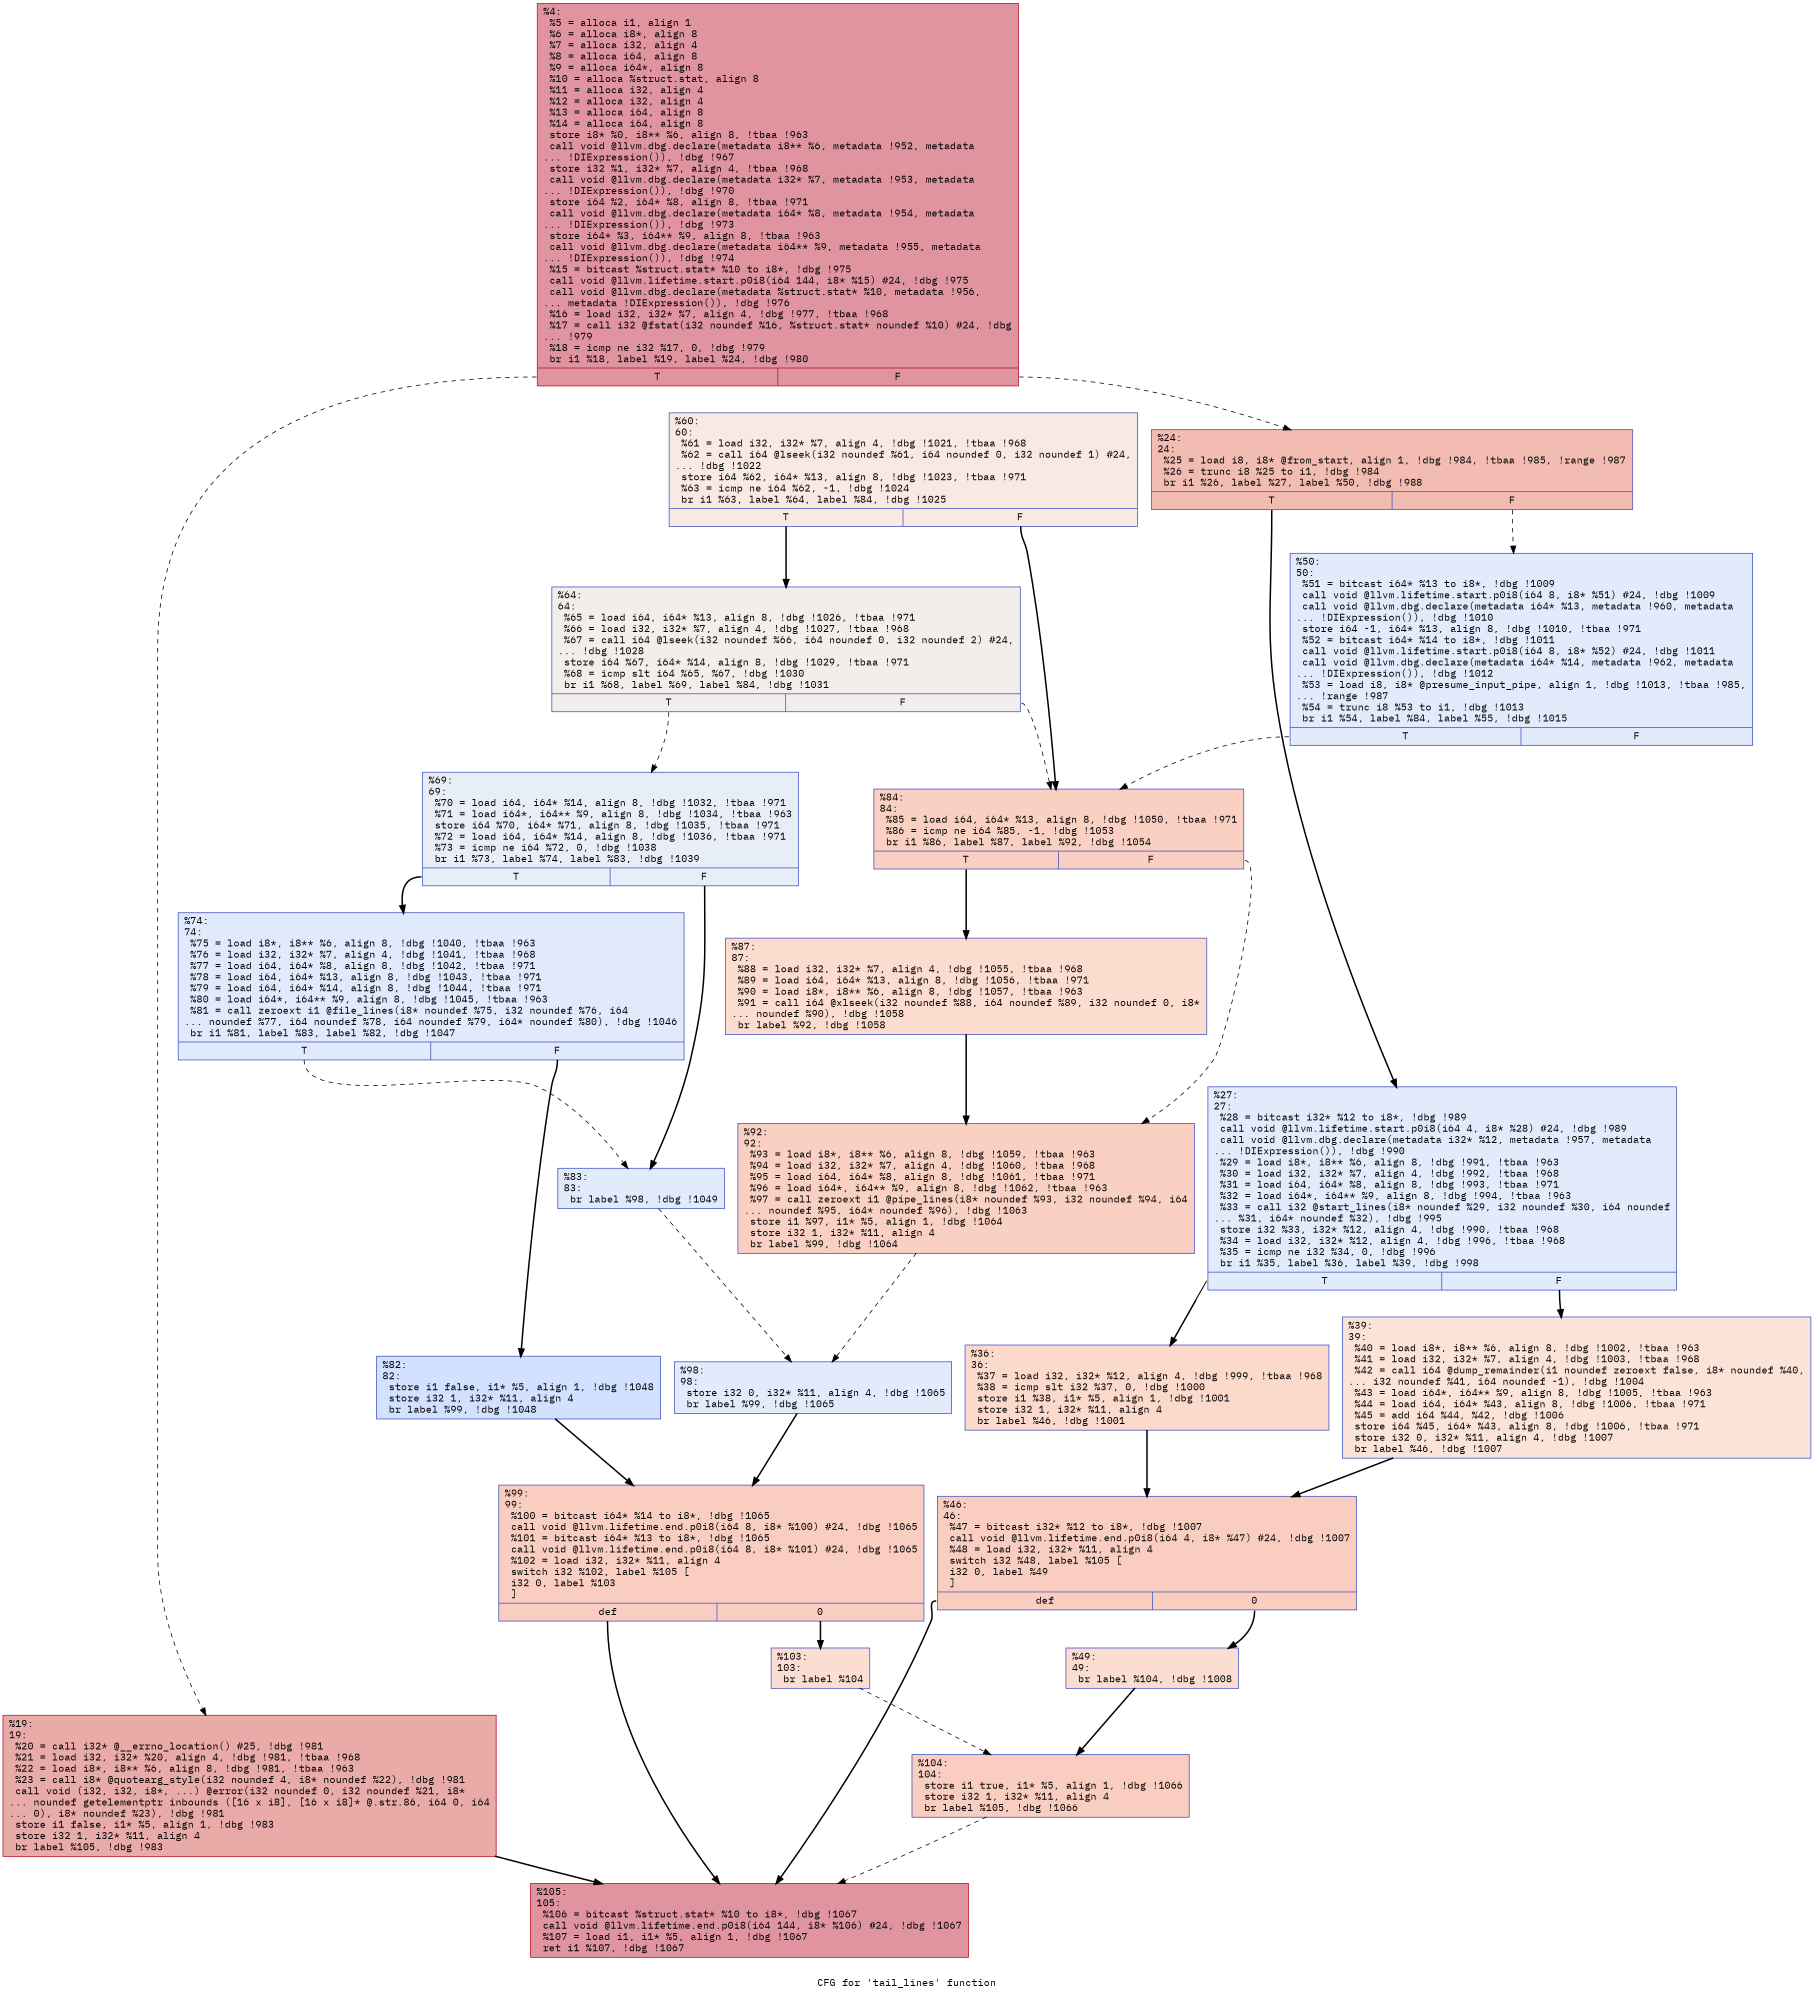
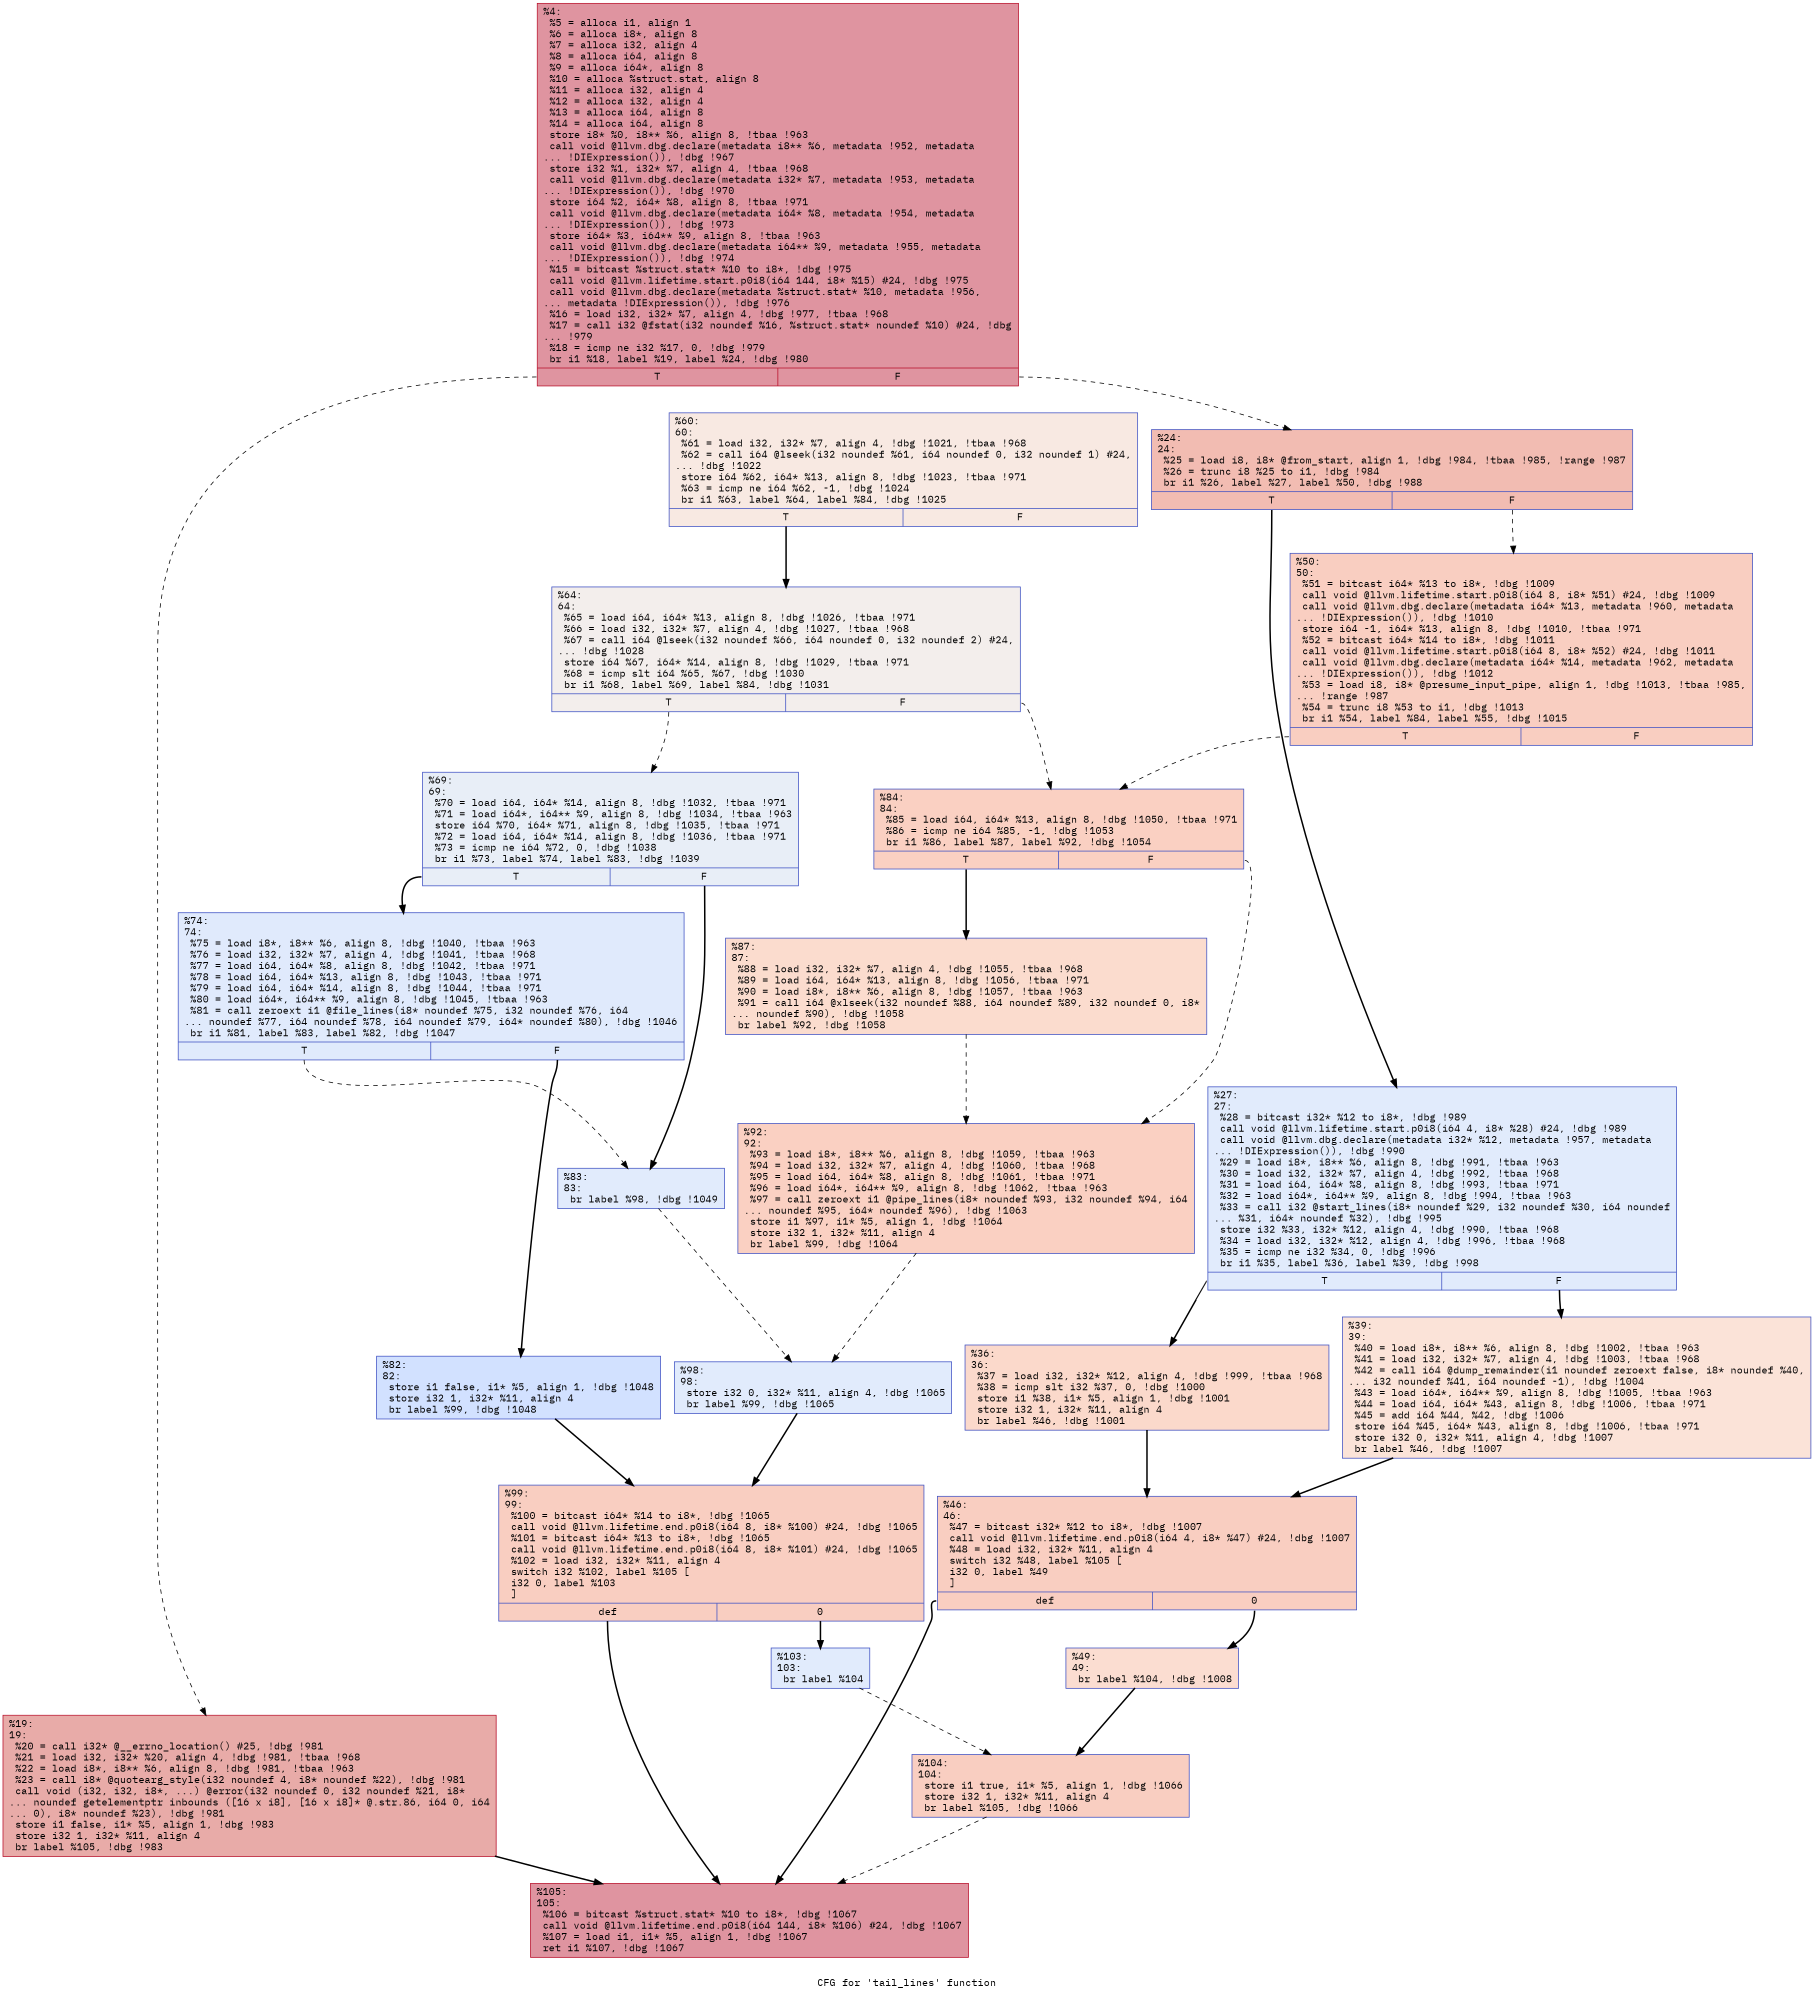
(1521, 649) -> (1521, 649)
(1042, 653) -> none
(966, 1075) -> (966, 1075)
(820, 1668) -> (820, 1668)
